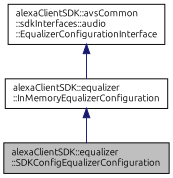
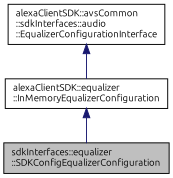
(86, 158) -> (86, 158)
